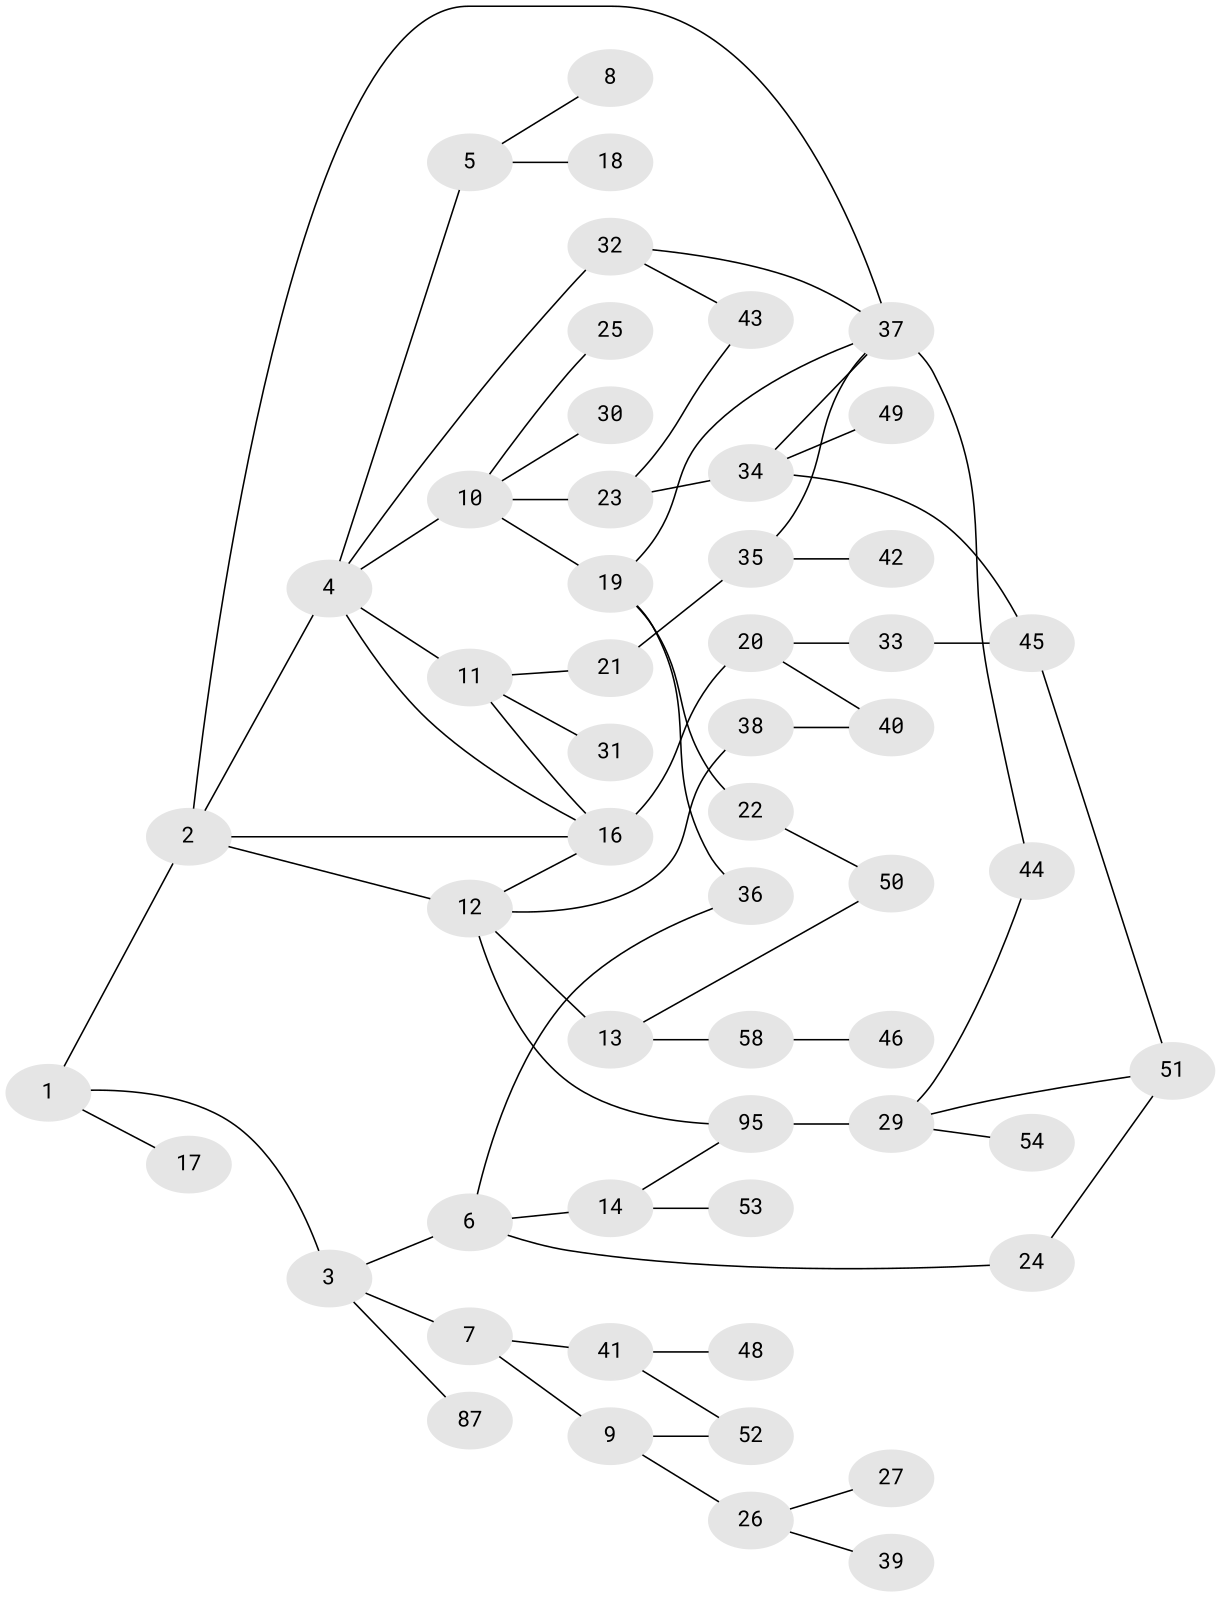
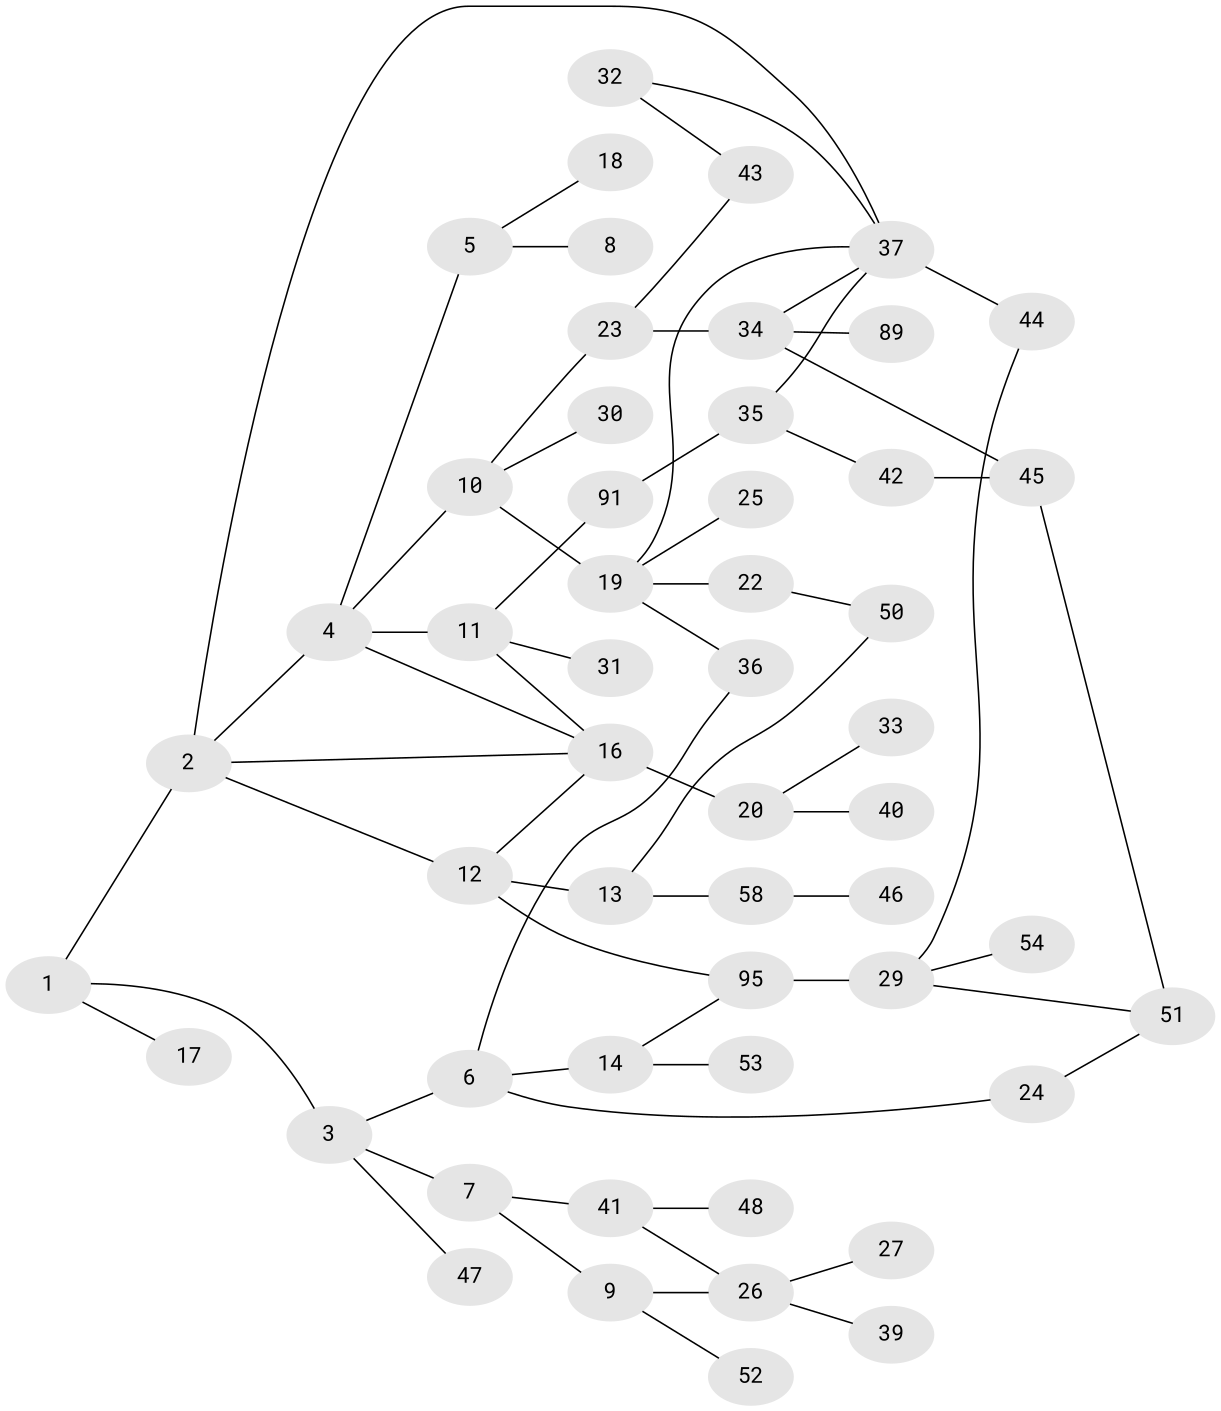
(463, 413) -> none
(536, 413) -> (681, 542)
(891, 415) -> (891, 334)
(962, 643) -> (962, 478)
(610, 668) -> (610, 500)
(751, 727) -> none
(681, 1394) -> (681, 1250)
(470, 1421) -> (470, 1277)
